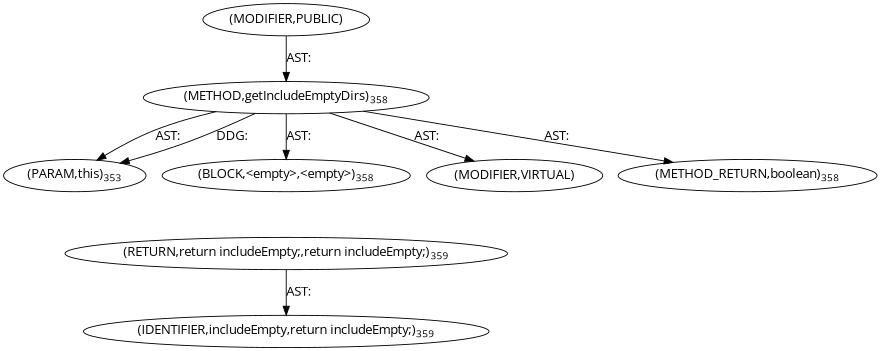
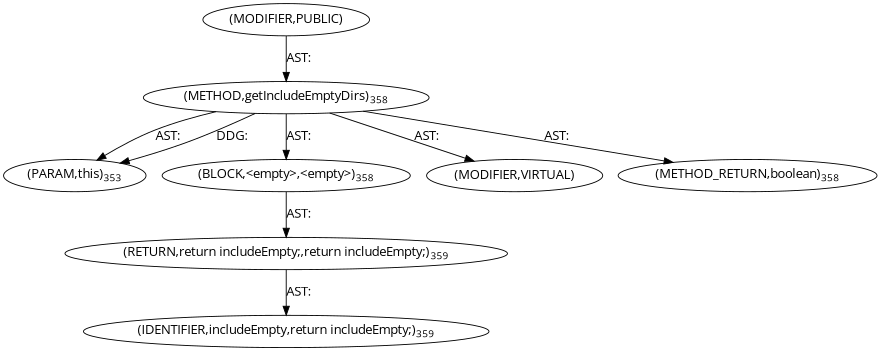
none -> (286, 210)
